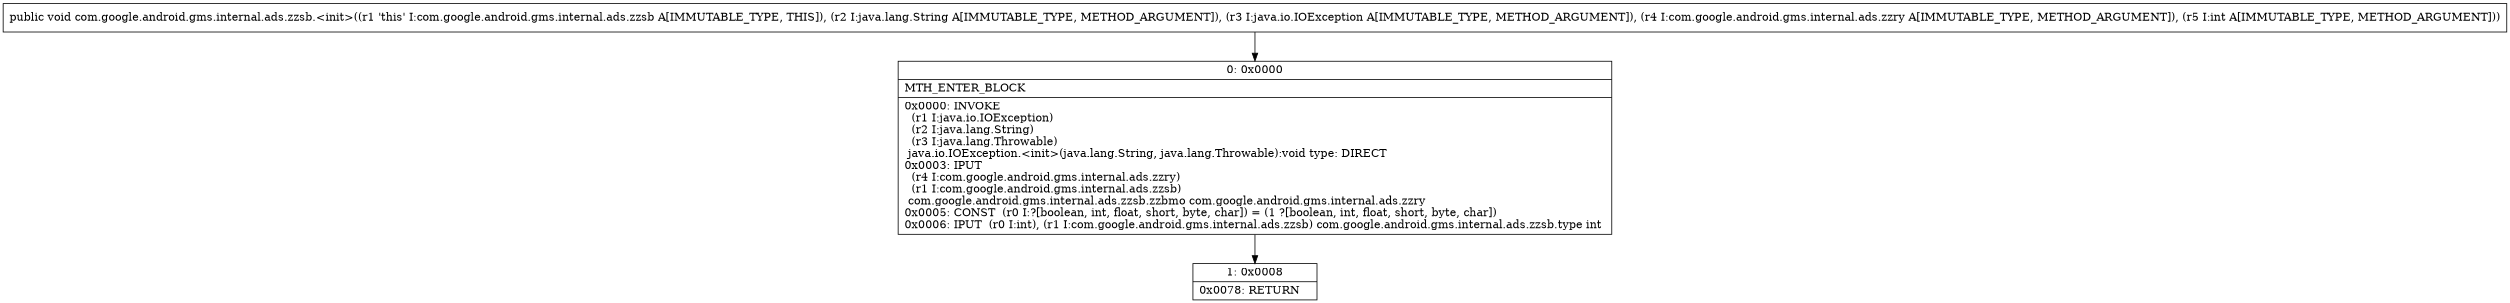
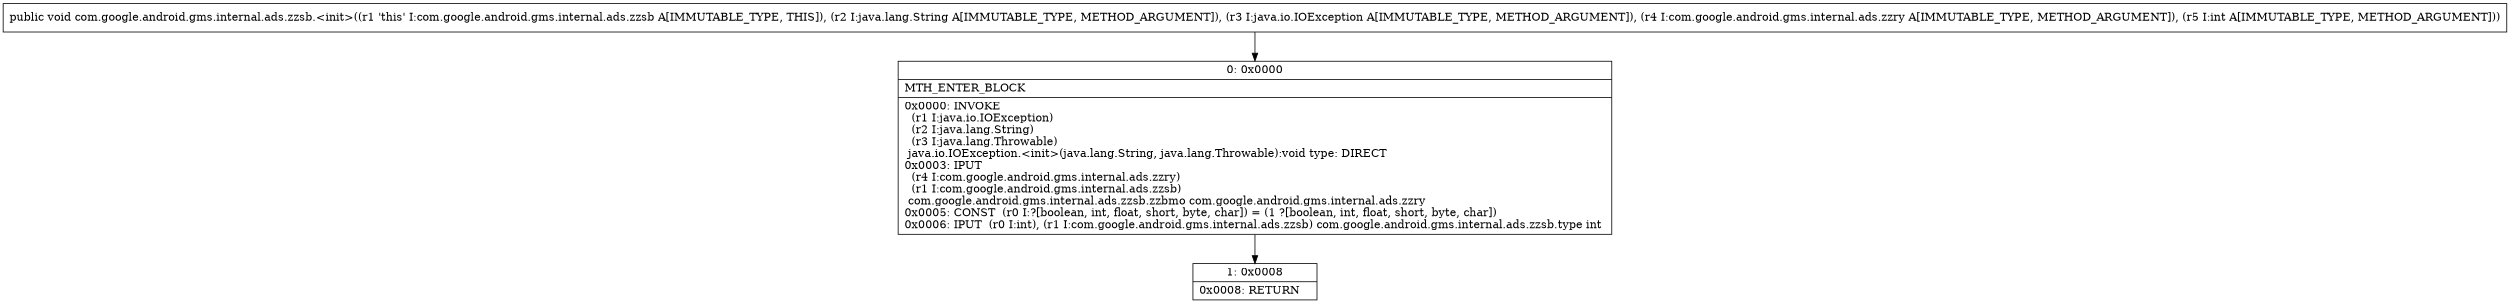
(1255, 290) -> (1255, 290)
